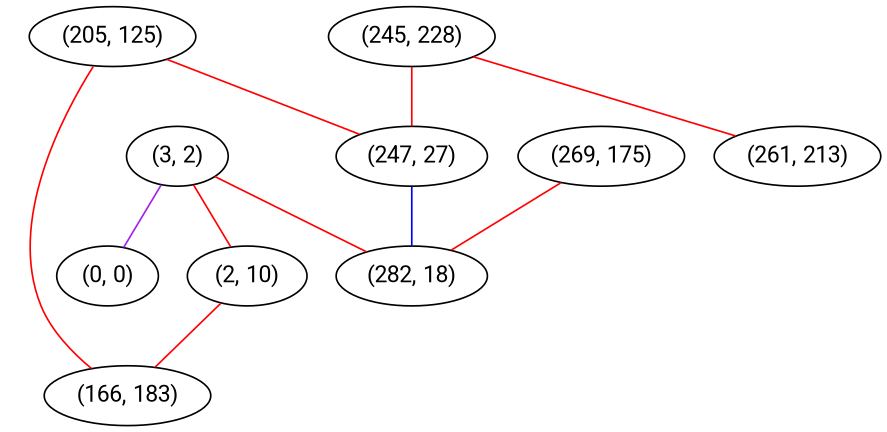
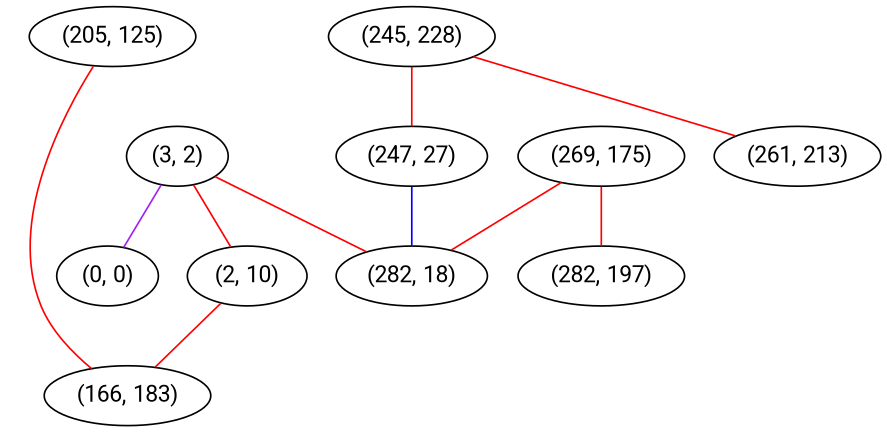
(263, 97) -> none
none -> (601, 276)
